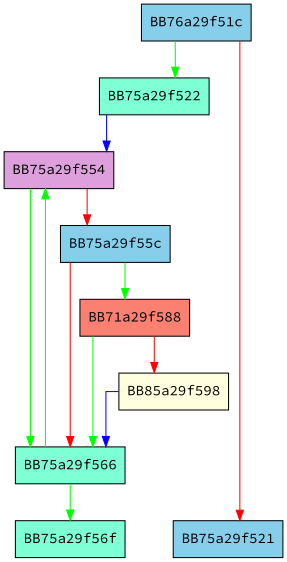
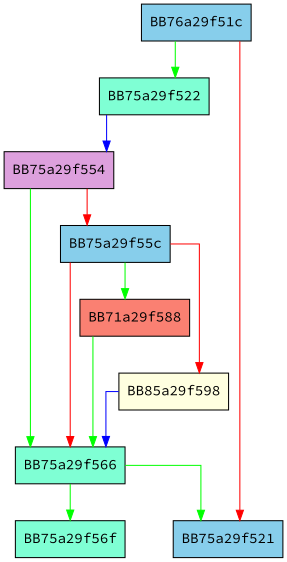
(45, 323) -> (186, 465)
(154, 349) -> (199, 289)
